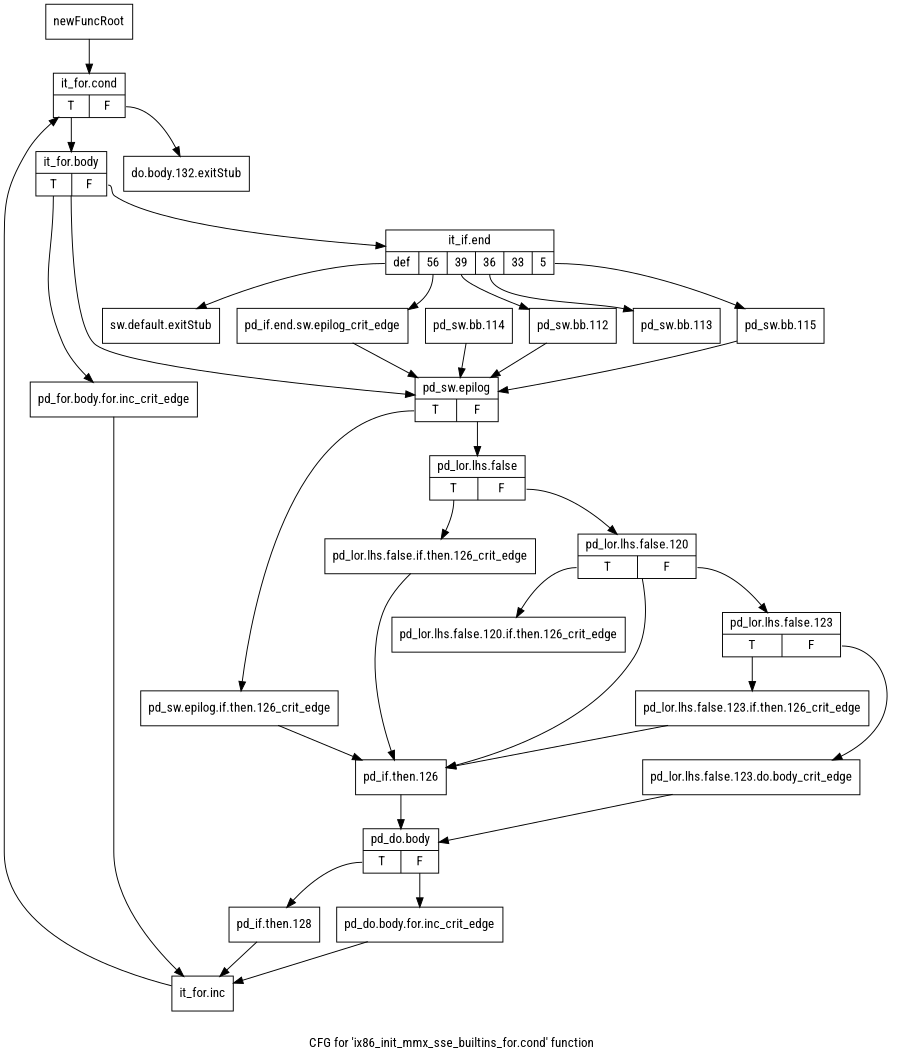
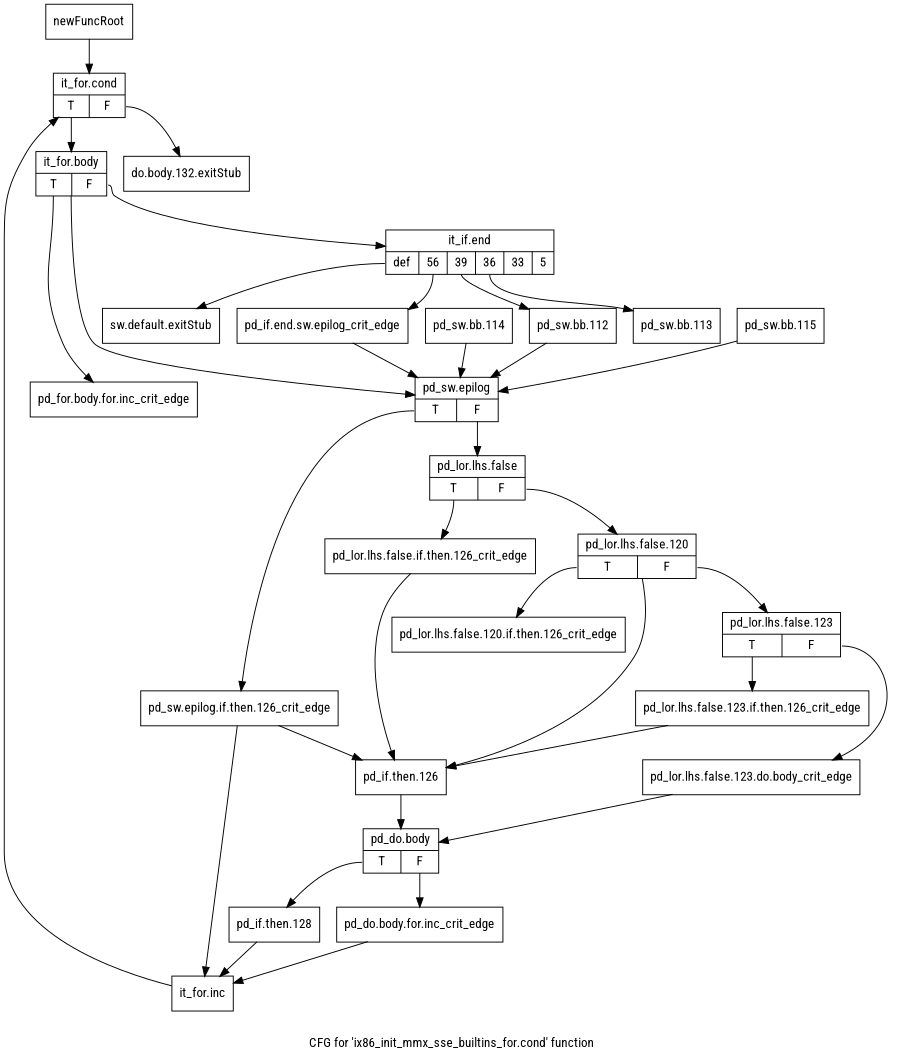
(647, 276) -> none
(114, 703) -> (222, 846)
